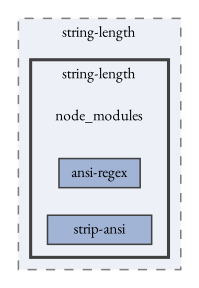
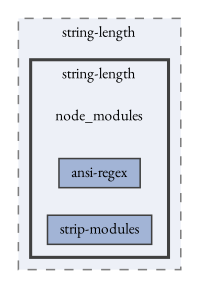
(100, 230) -> (100, 230)
